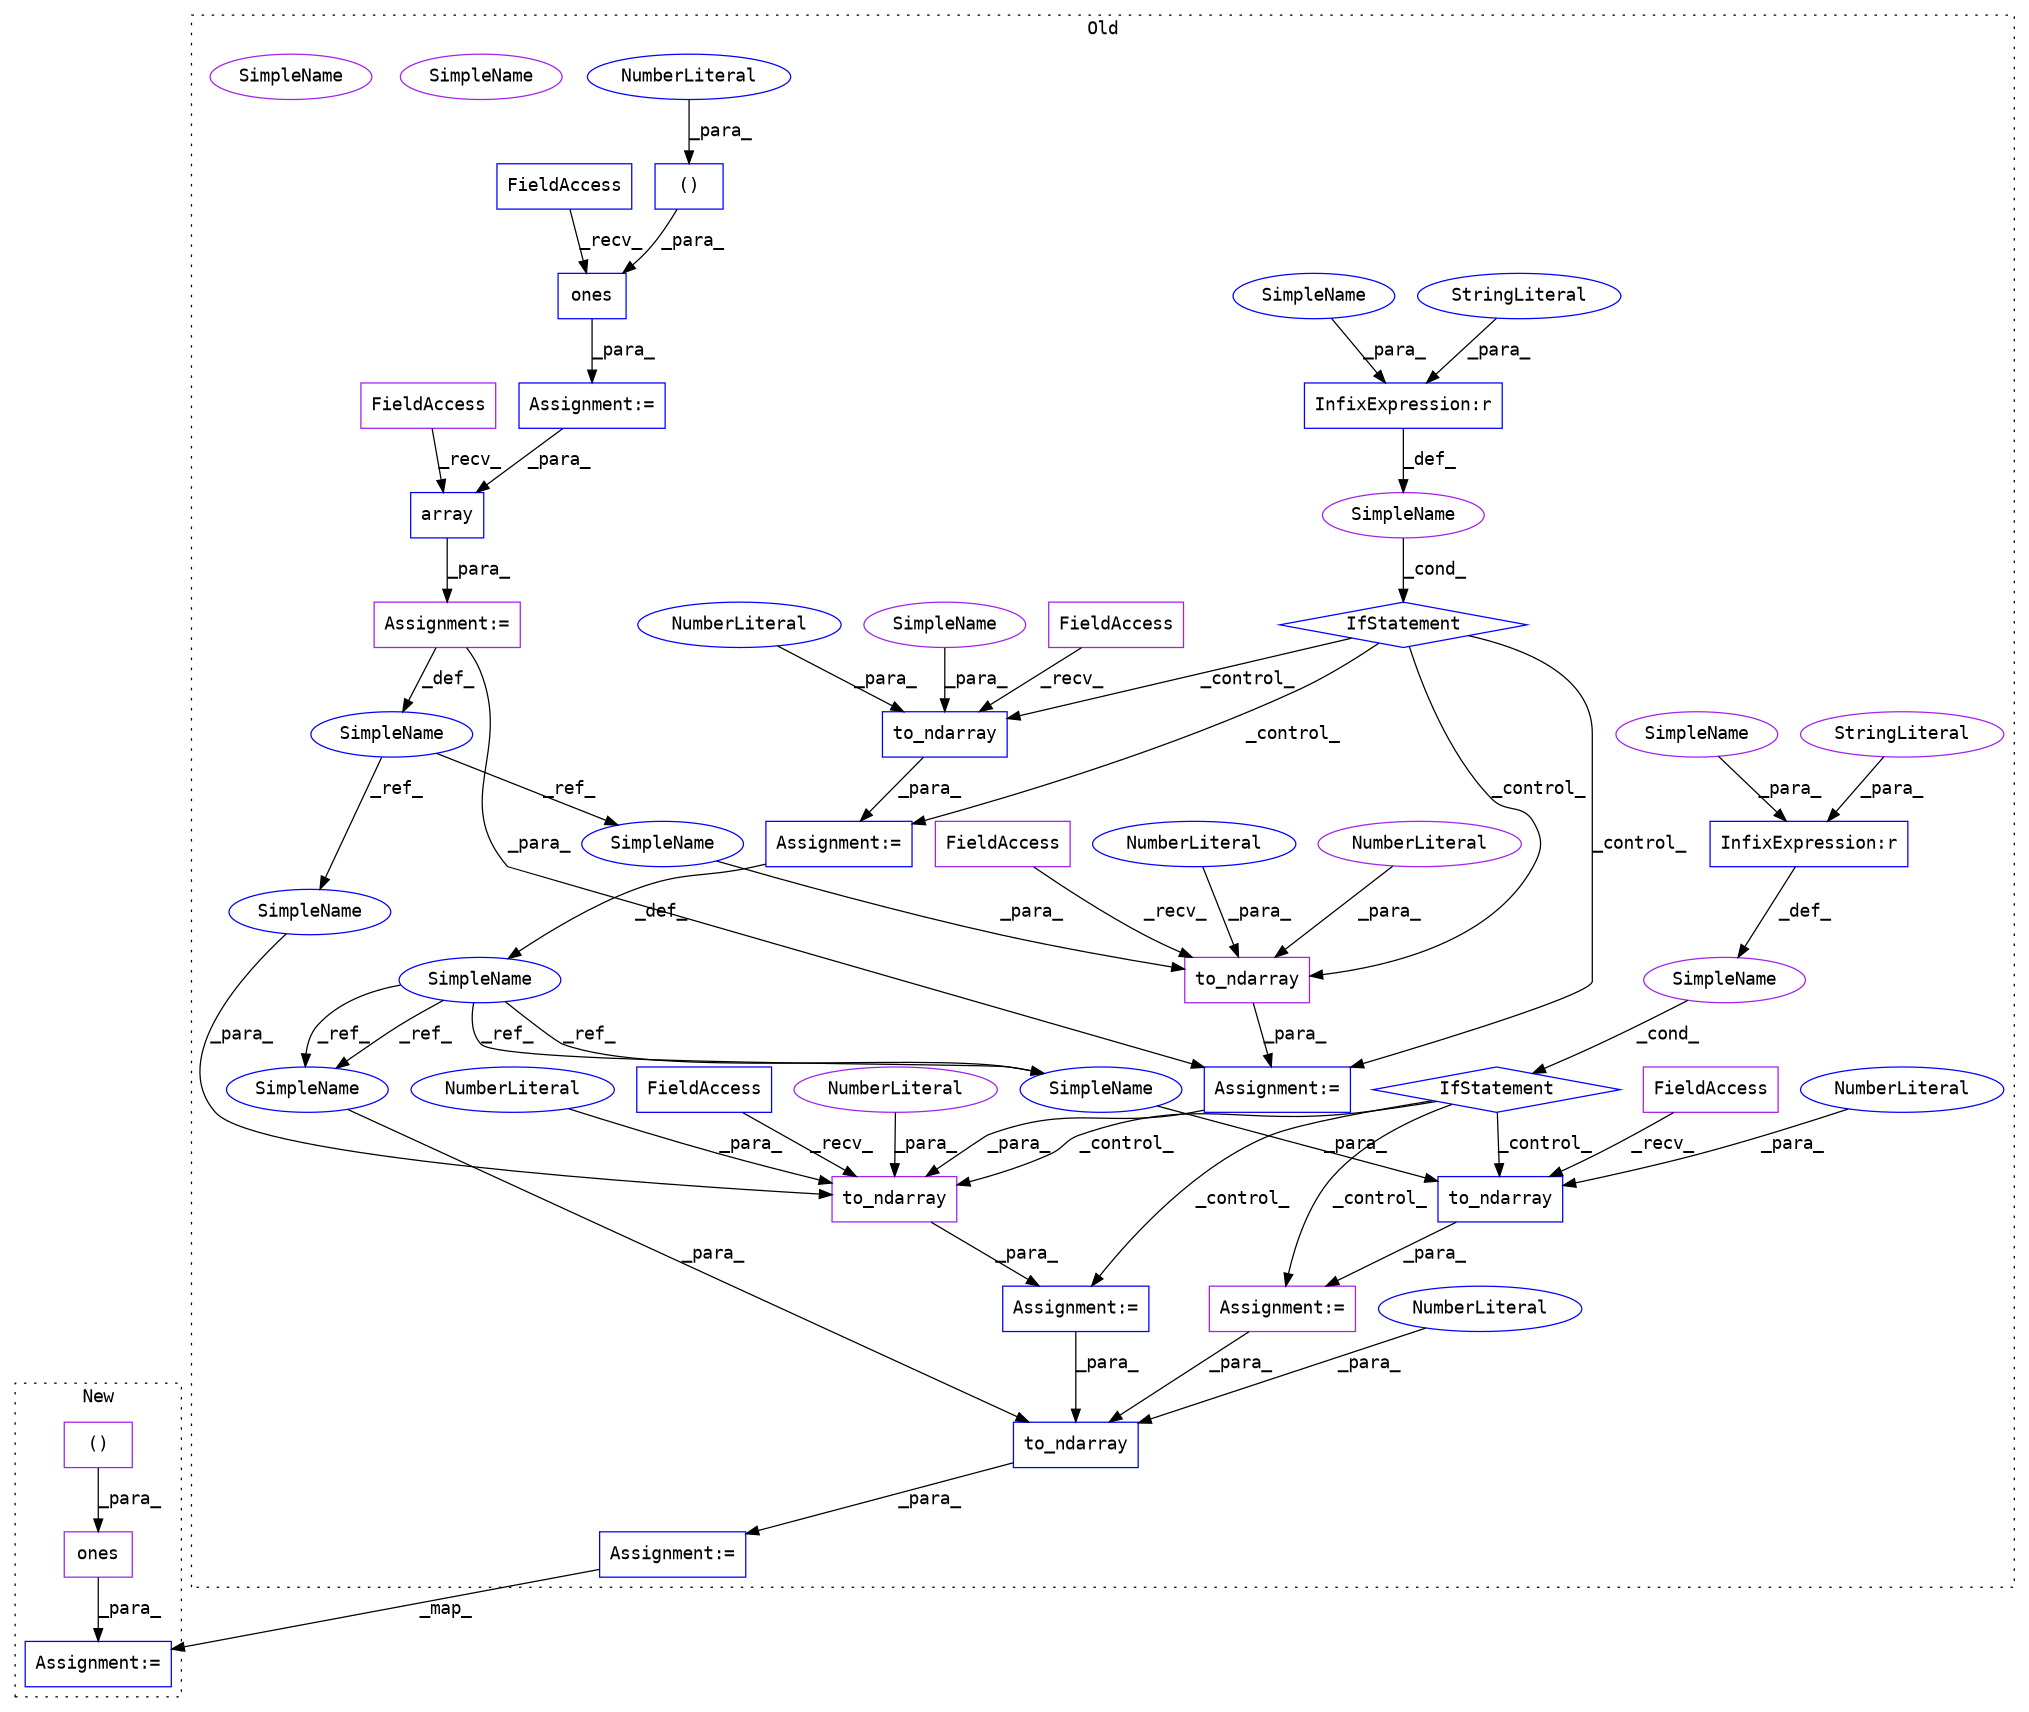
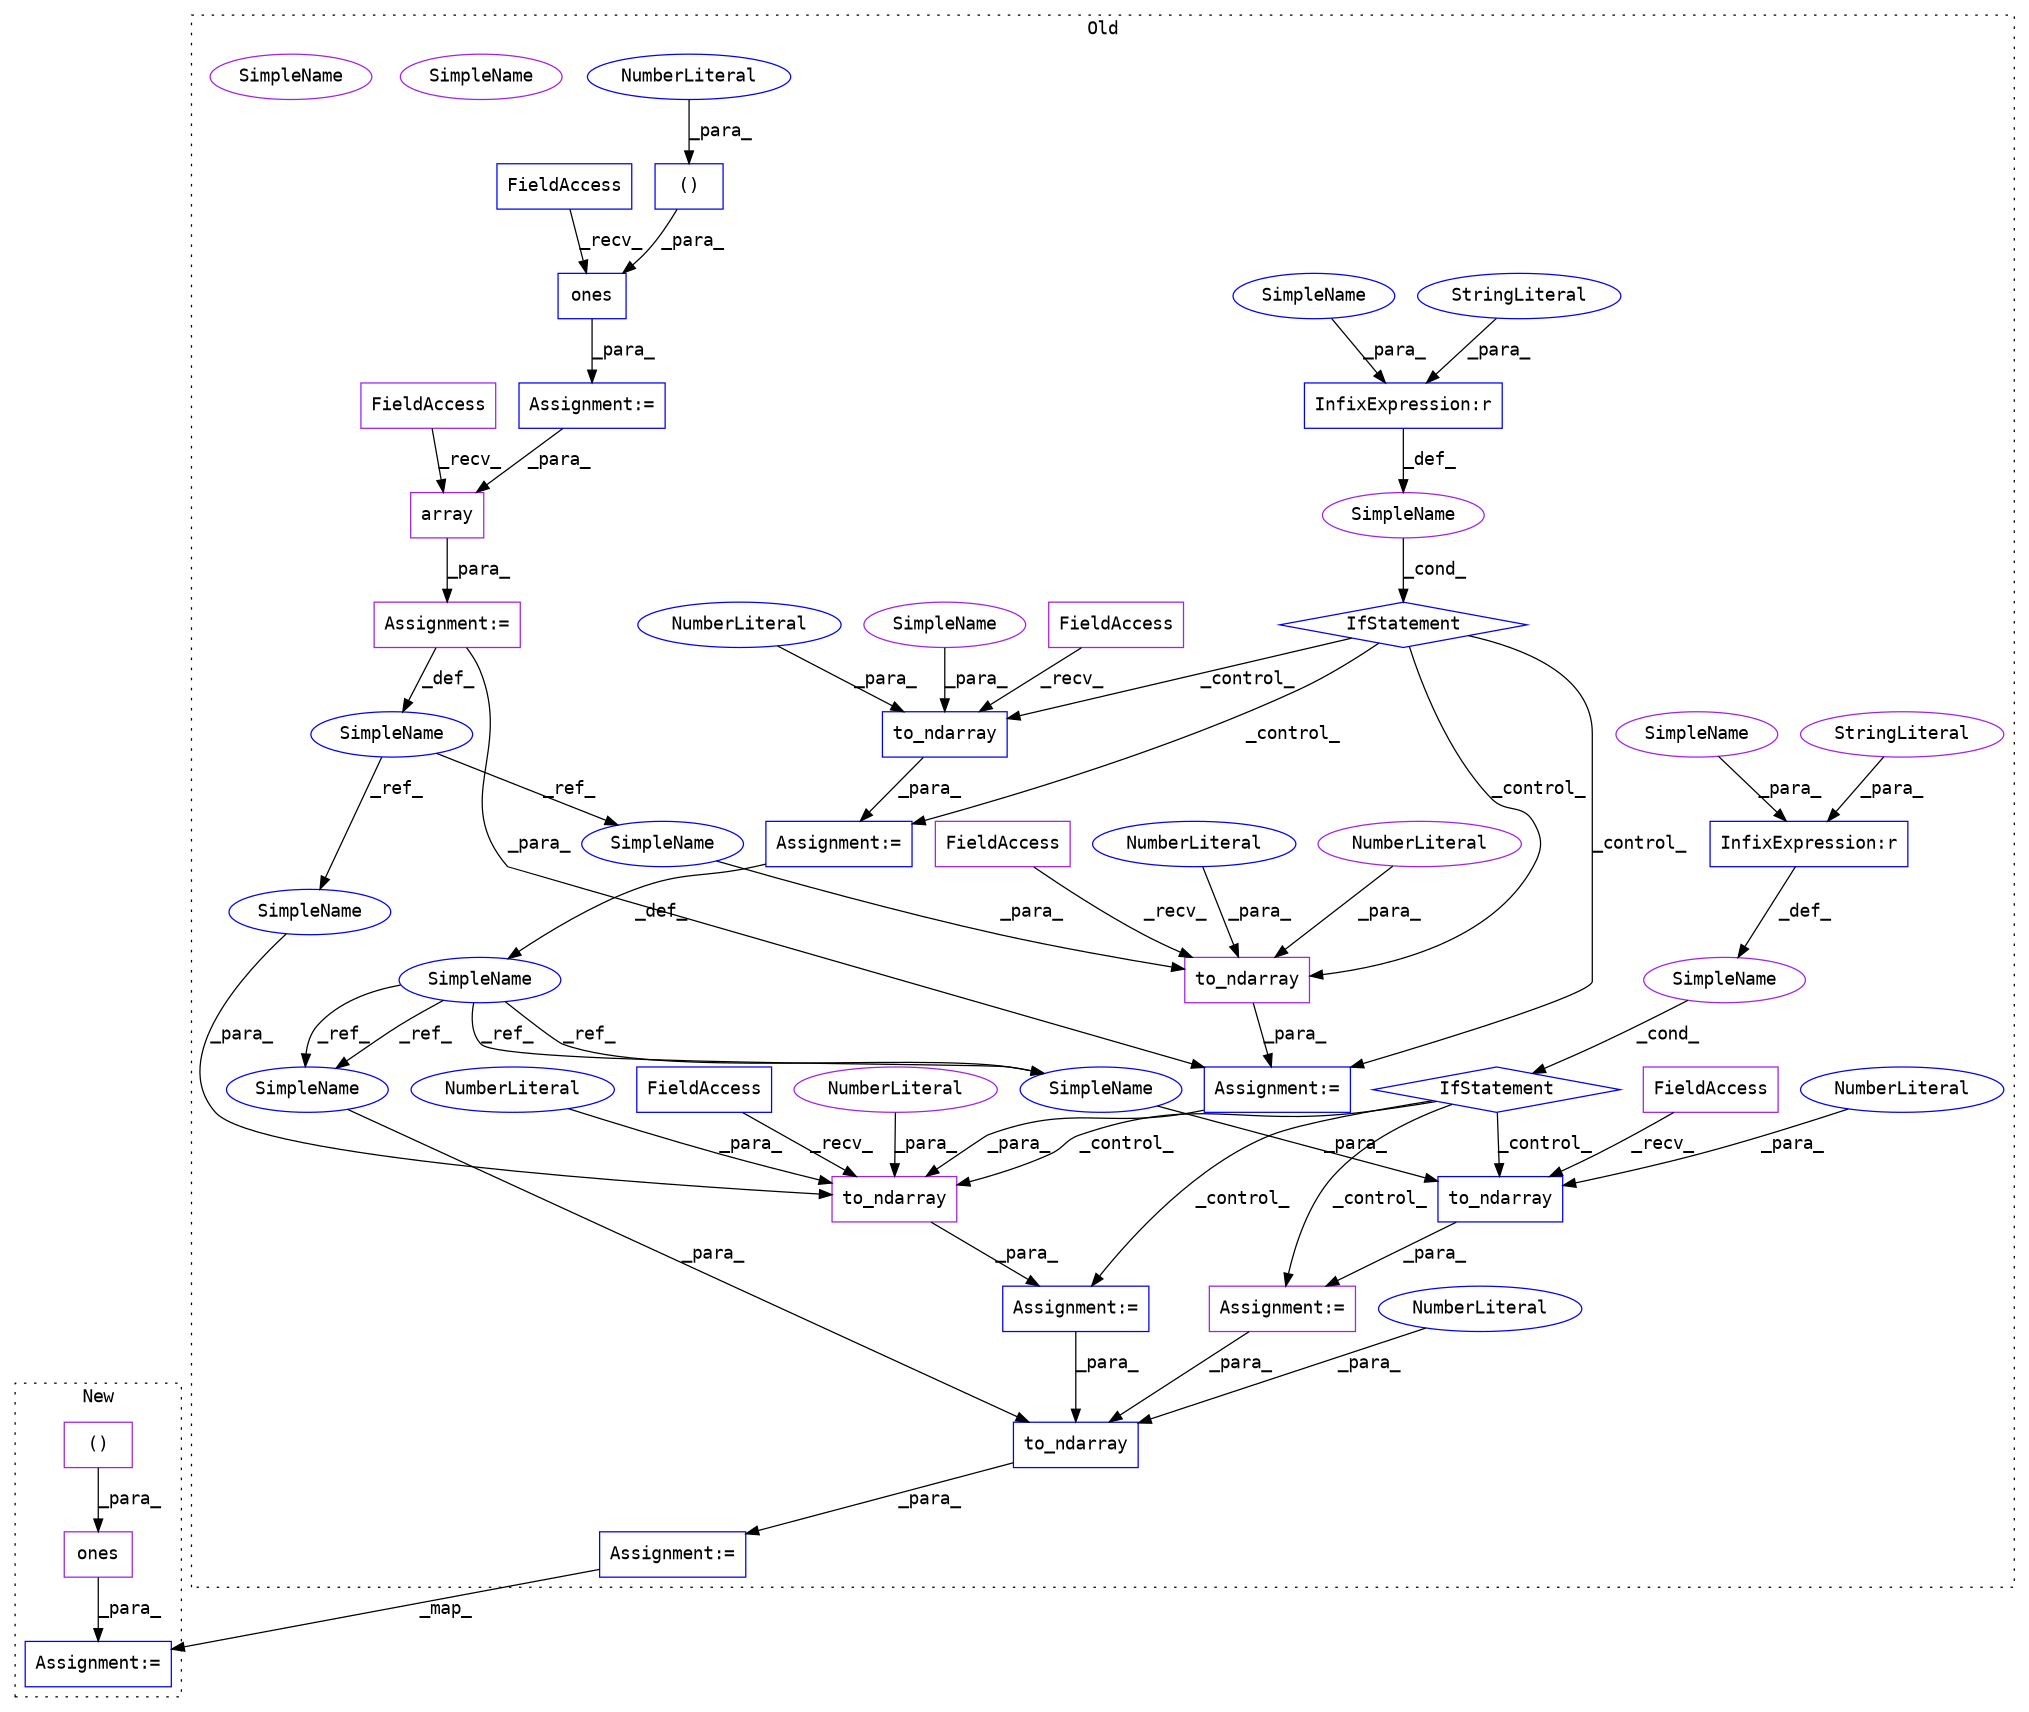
(447, 515) -> (447, 515)
